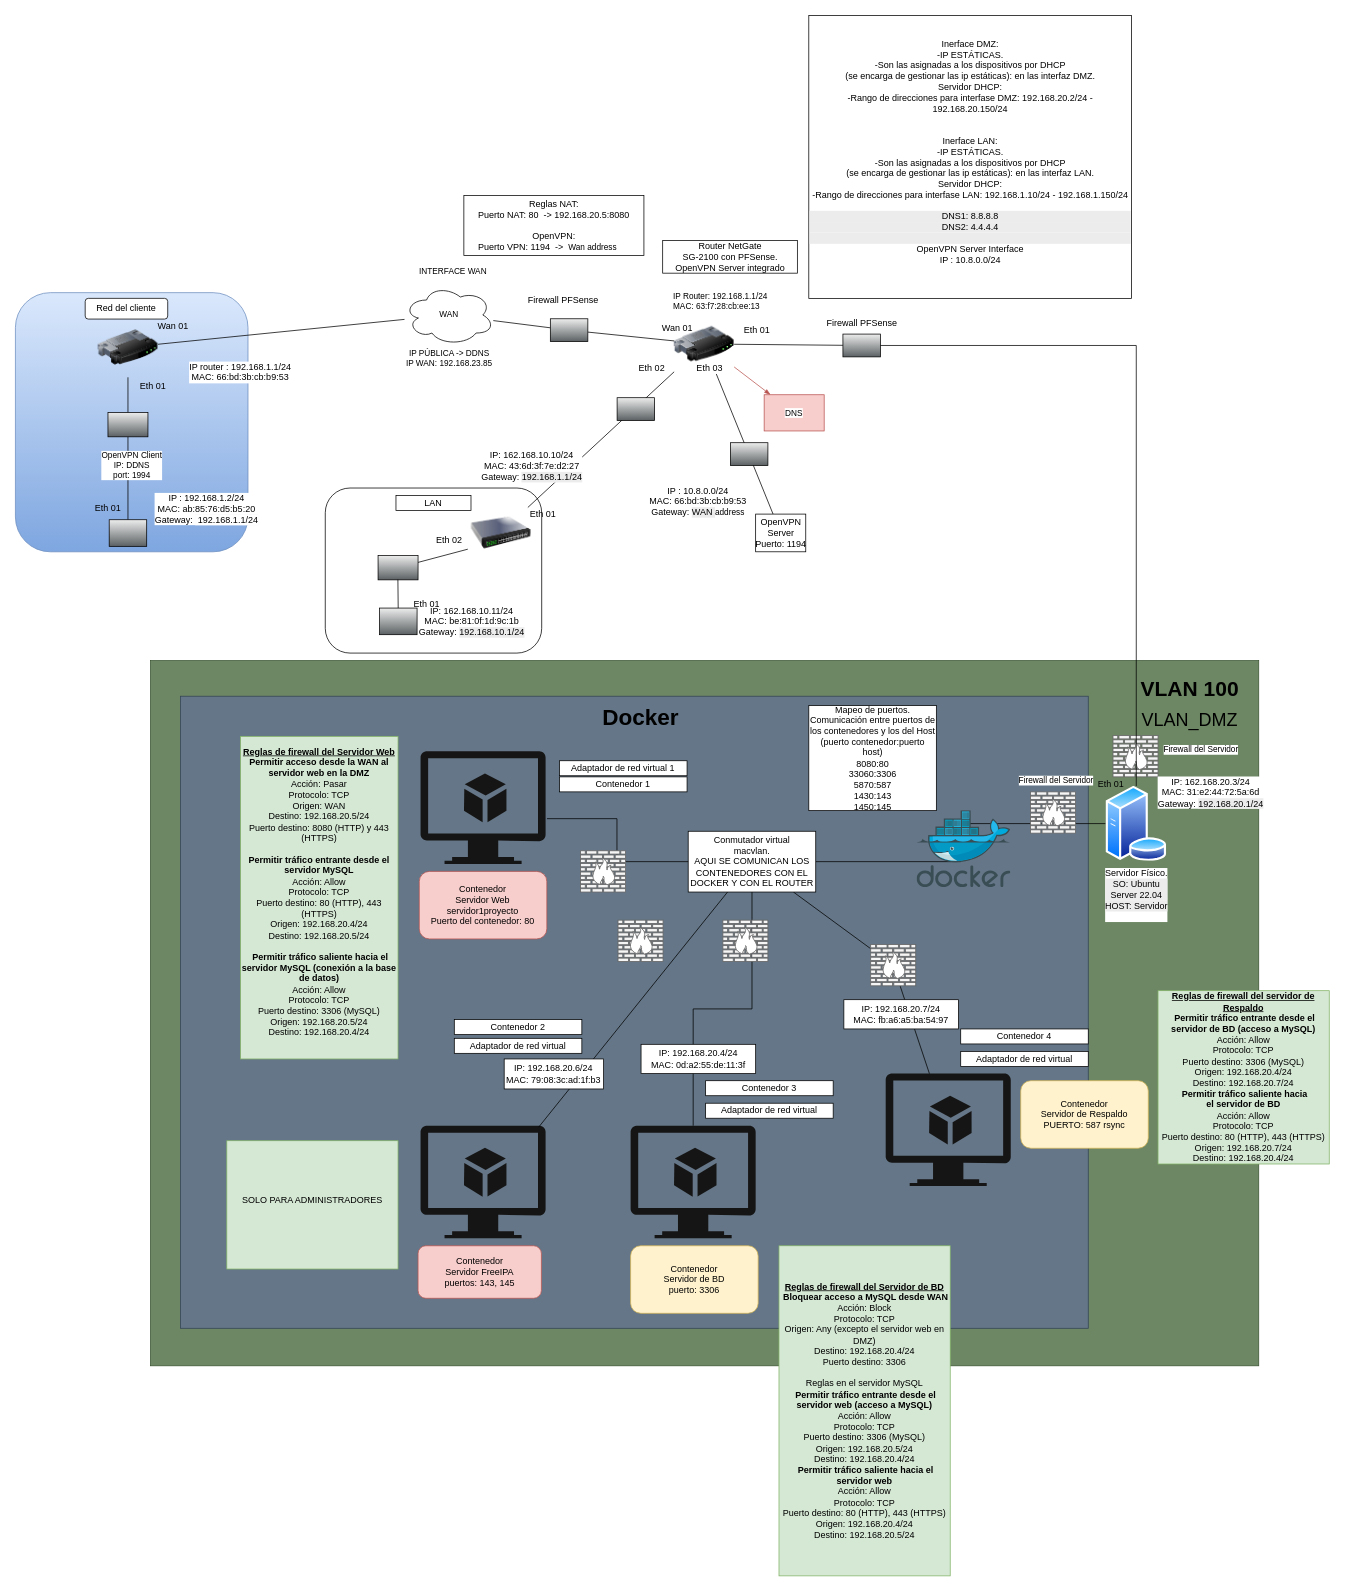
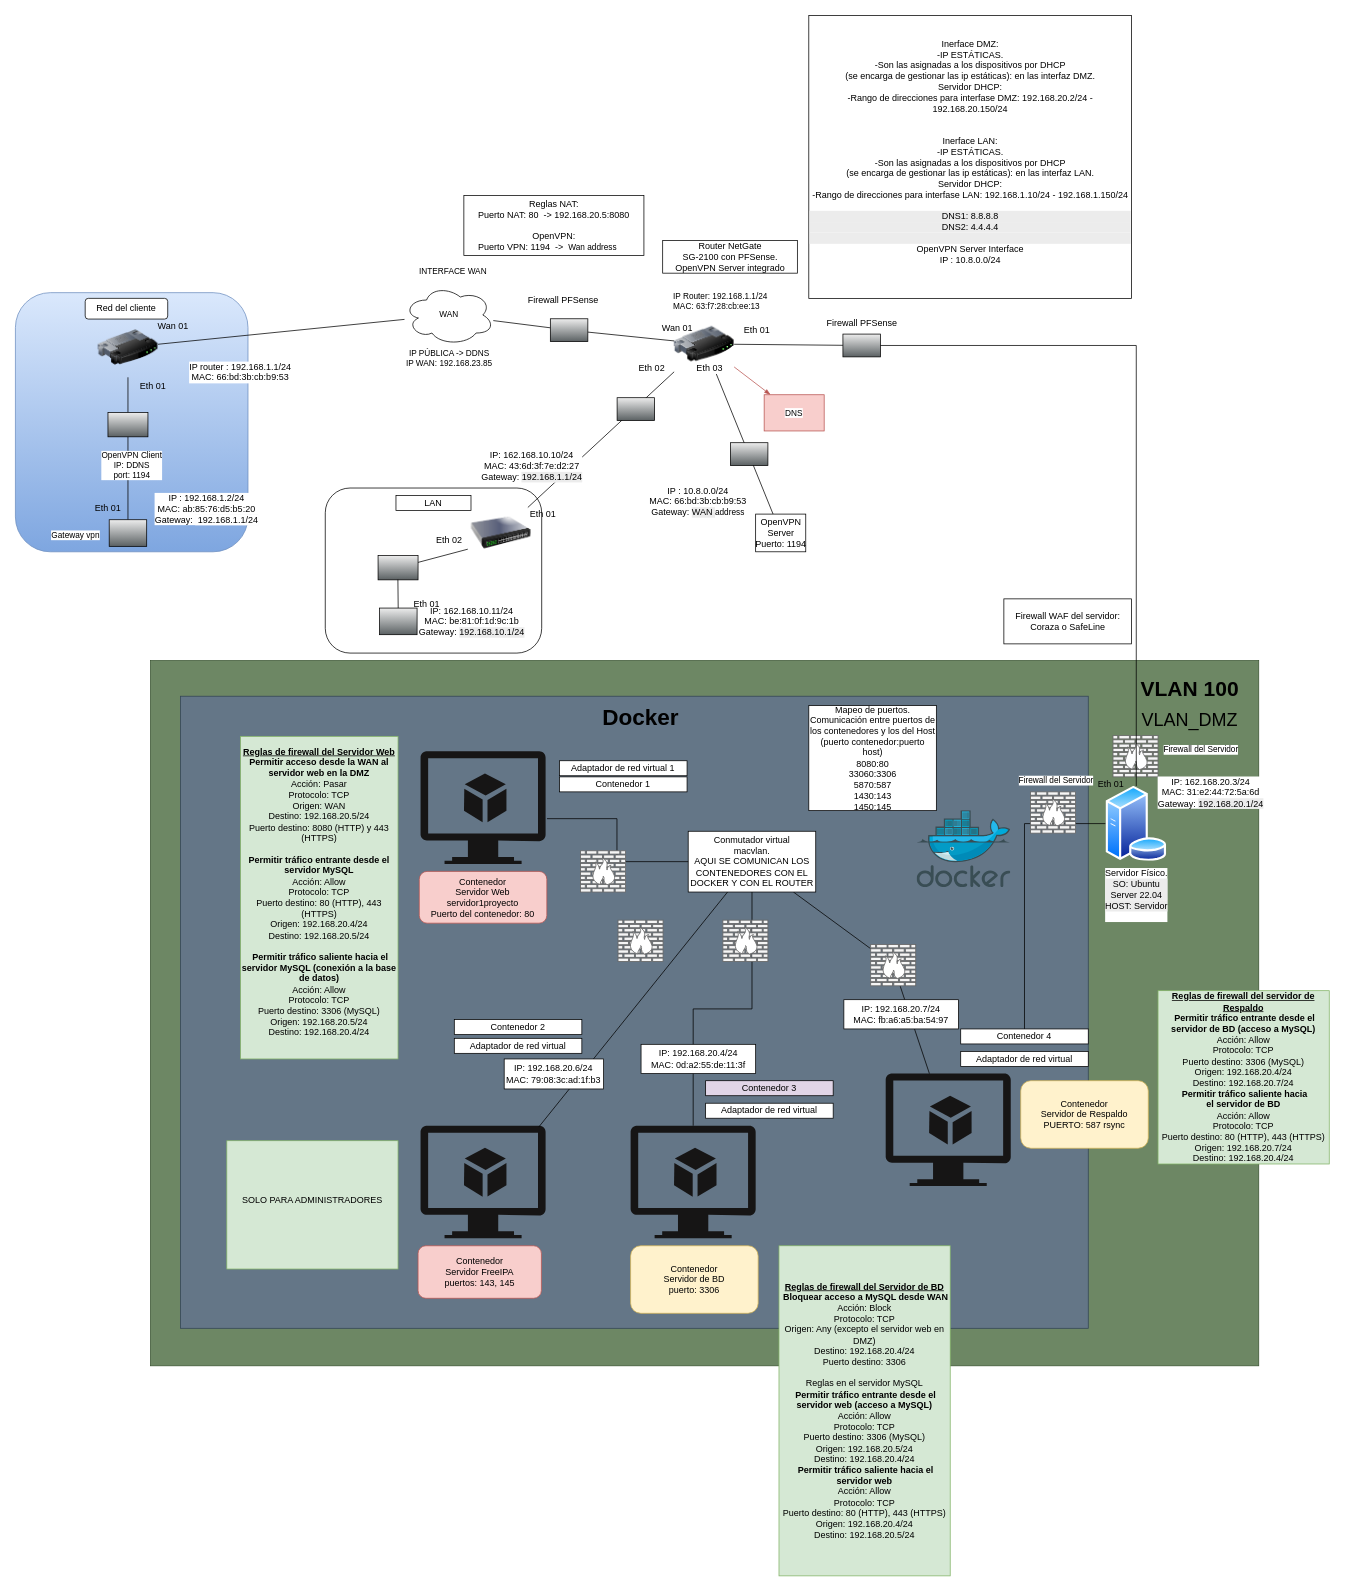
(132, 465) -> (132, 465)
none -> (75, 535)
none -> (1067, 621)
(883, 861) -> (1024, 924)
(483, 905) -> (483, 897)
(769, 1088) -> (769, 1088)
